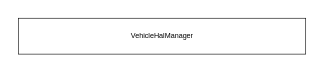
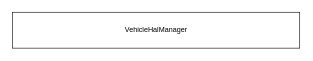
(162, 36) -> (156, 30)
